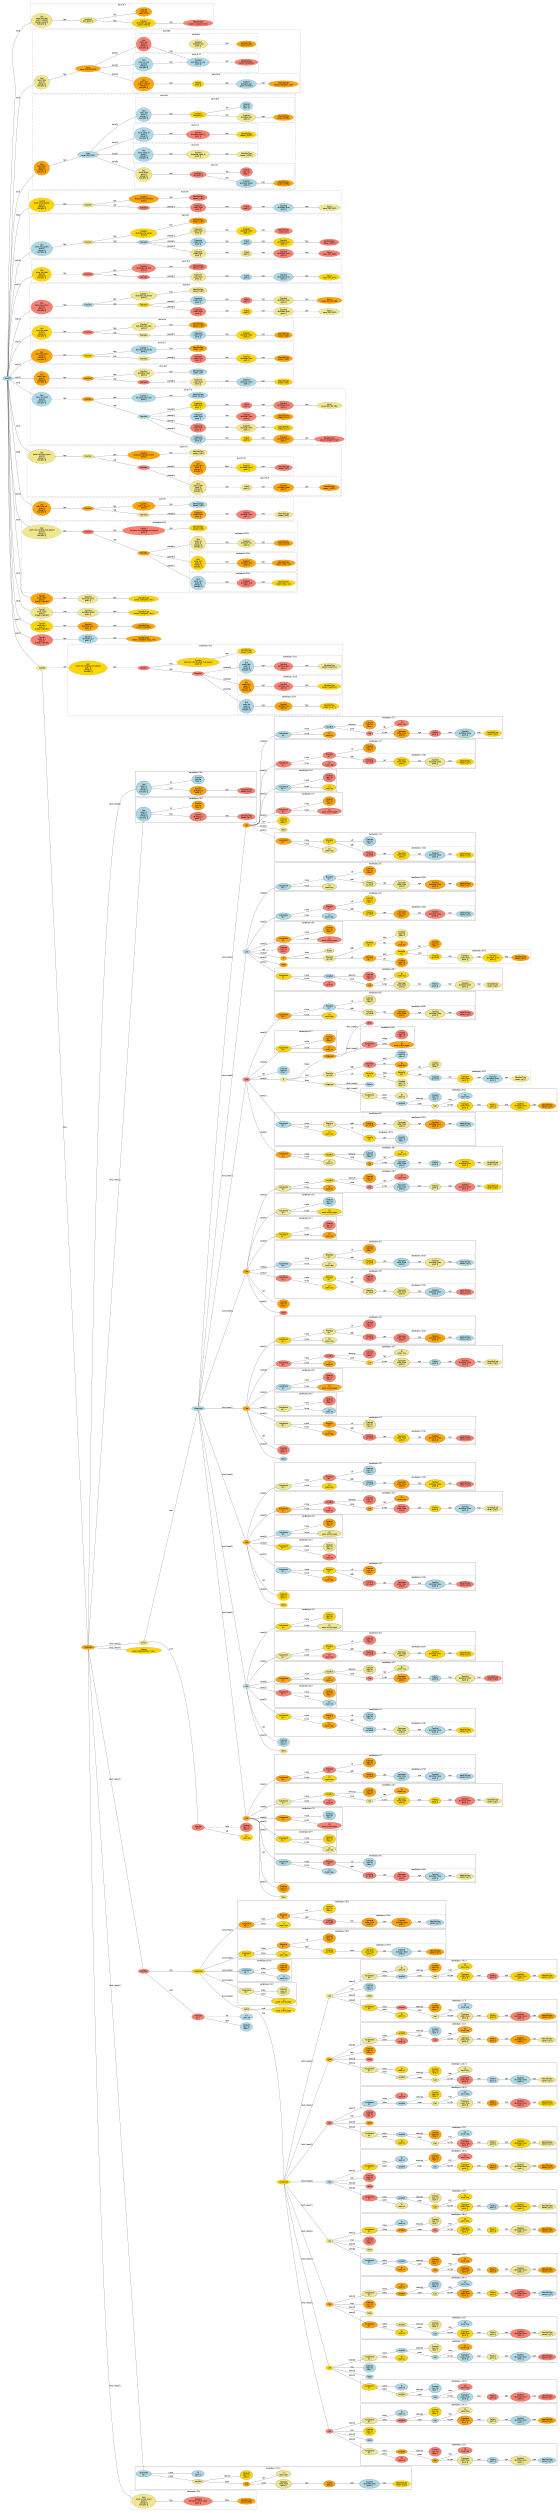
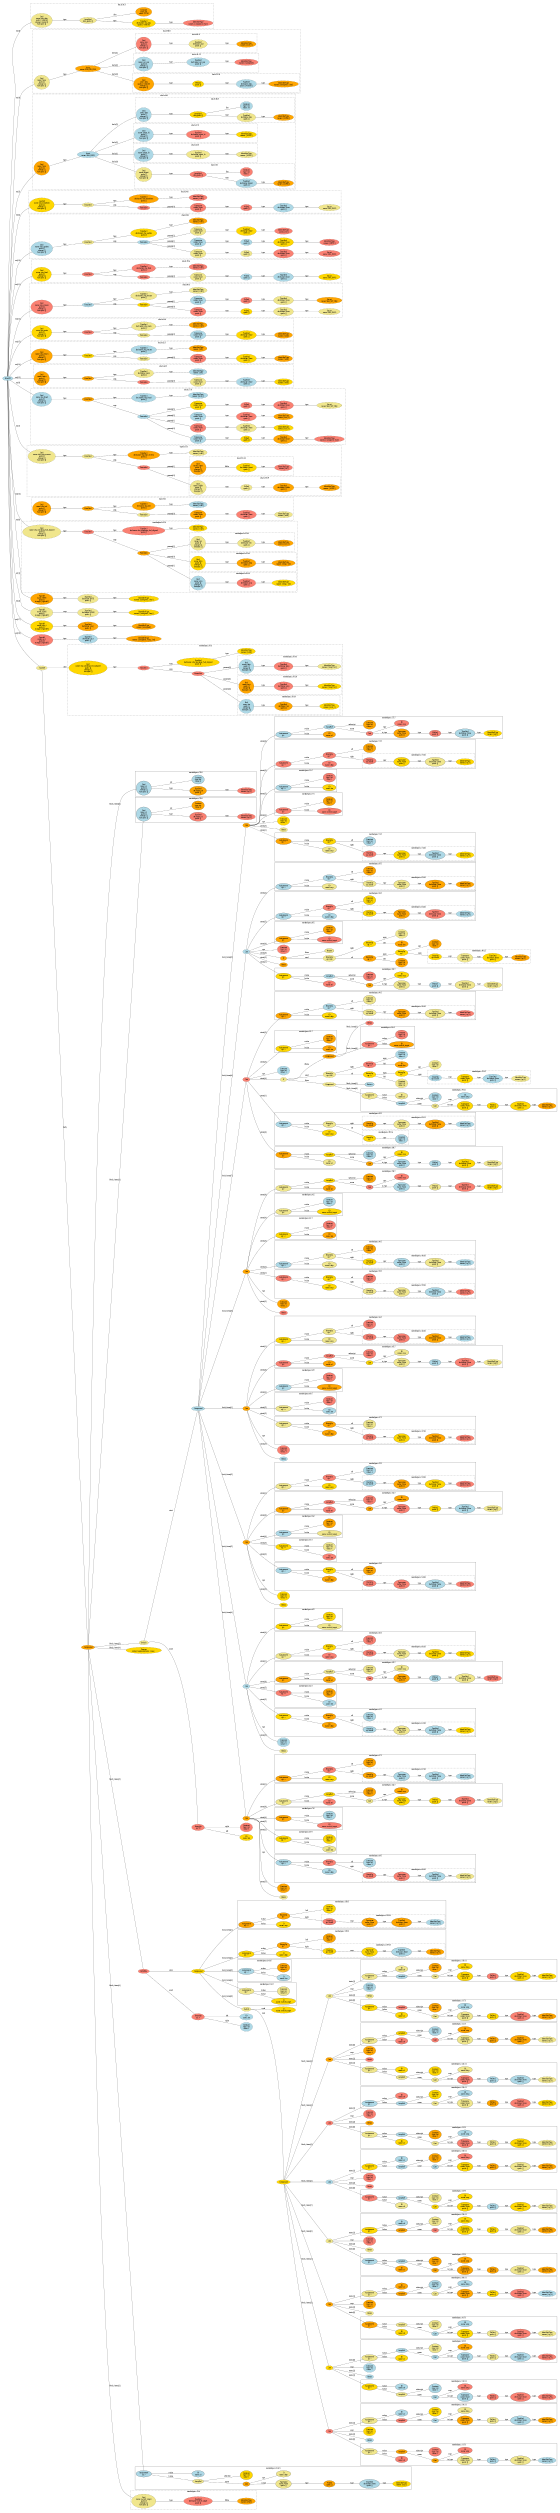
(173, 54) -> (170, 44)
(14, 446) -> none
(144, 506) -> (144, 506)
